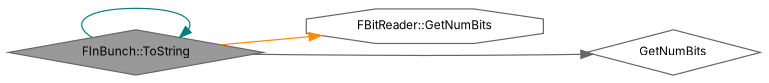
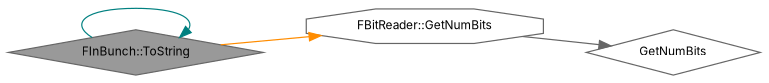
(417, 55) -> (561, 41)
